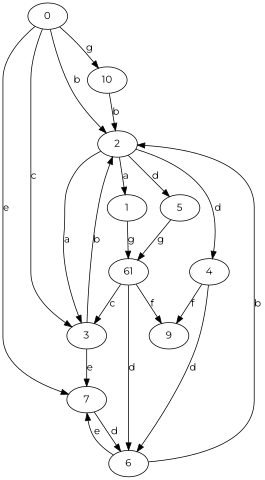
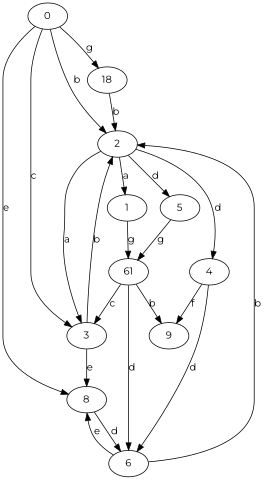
(107, 80) -> (107, 80)
(152, 304) -> (152, 304)
(87, 400) -> (87, 400)
